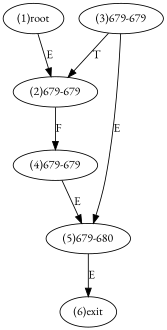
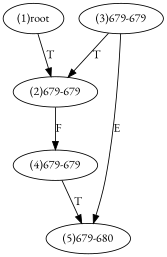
(50, 55) -> (50, 55)
(78, 202) -> (78, 202)
(88, 312) -> none
